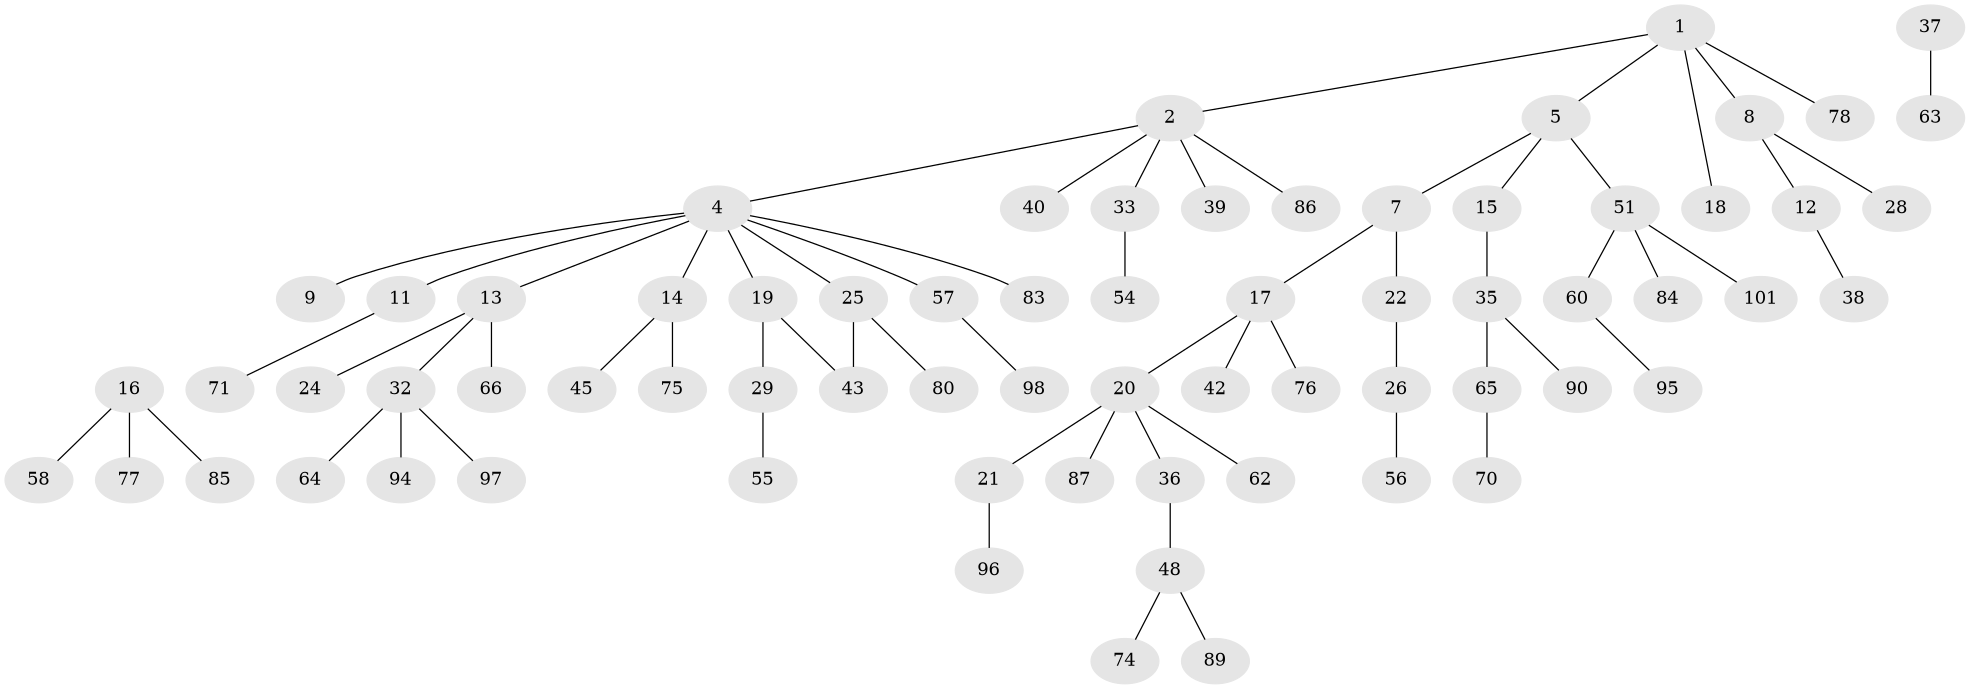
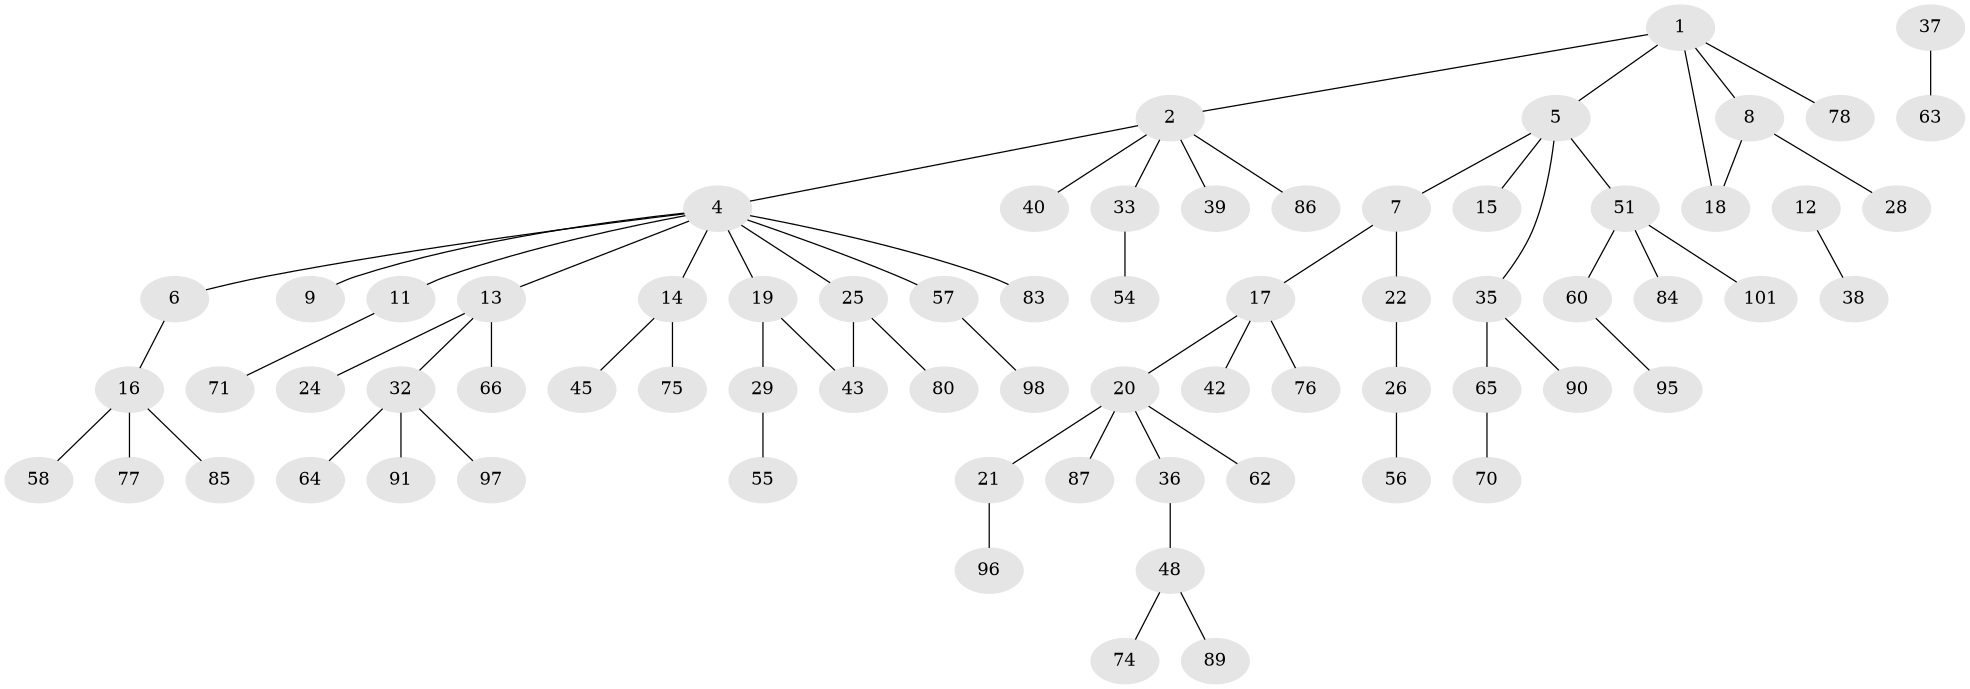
(1778, 163) -> (1733, 163)
(1487, 254) -> (1539, 214)
none -> (175, 299)
(401, 480) -> (401, 480)
